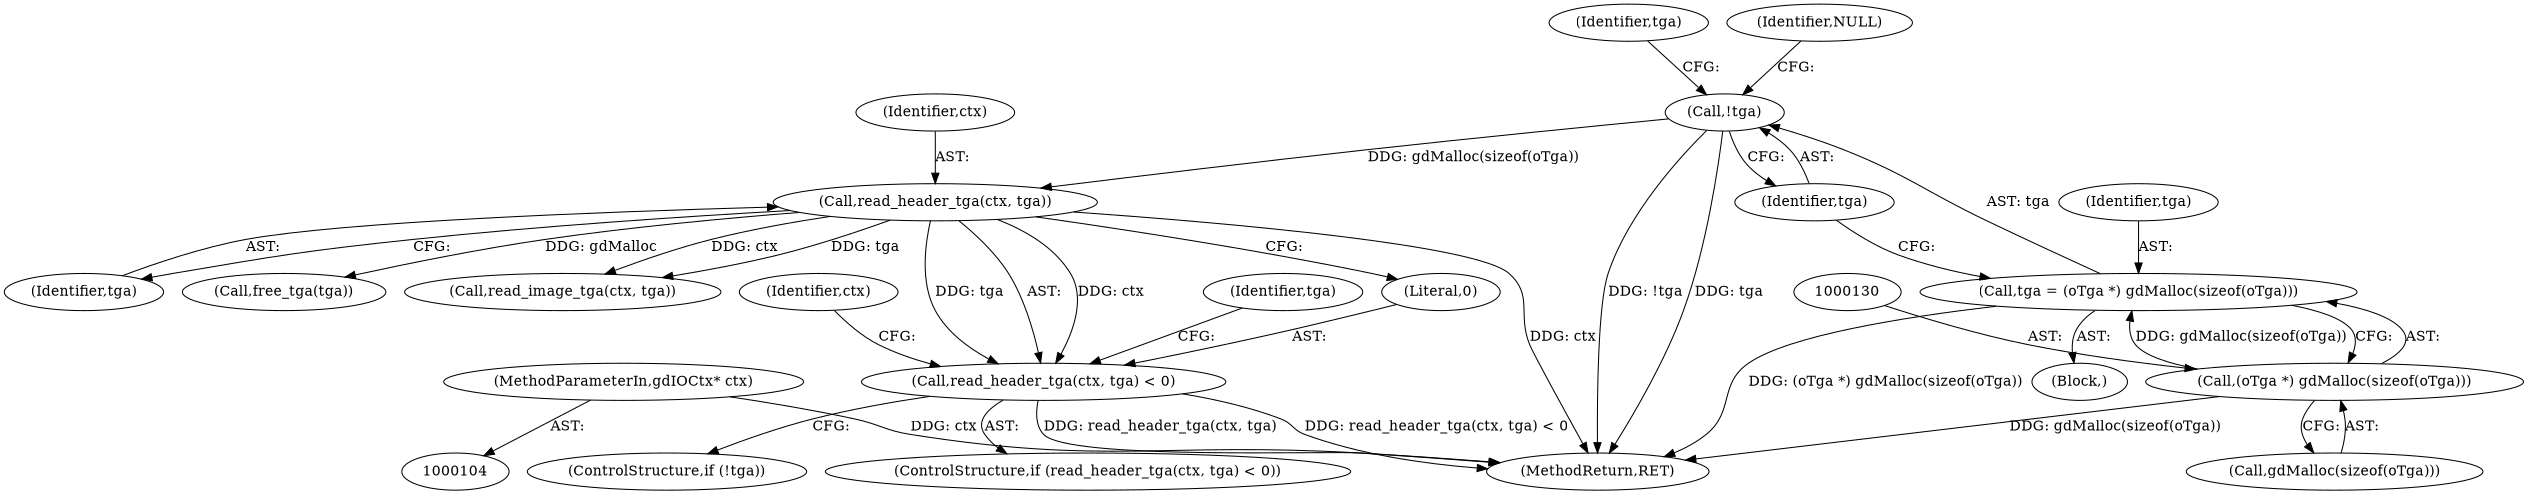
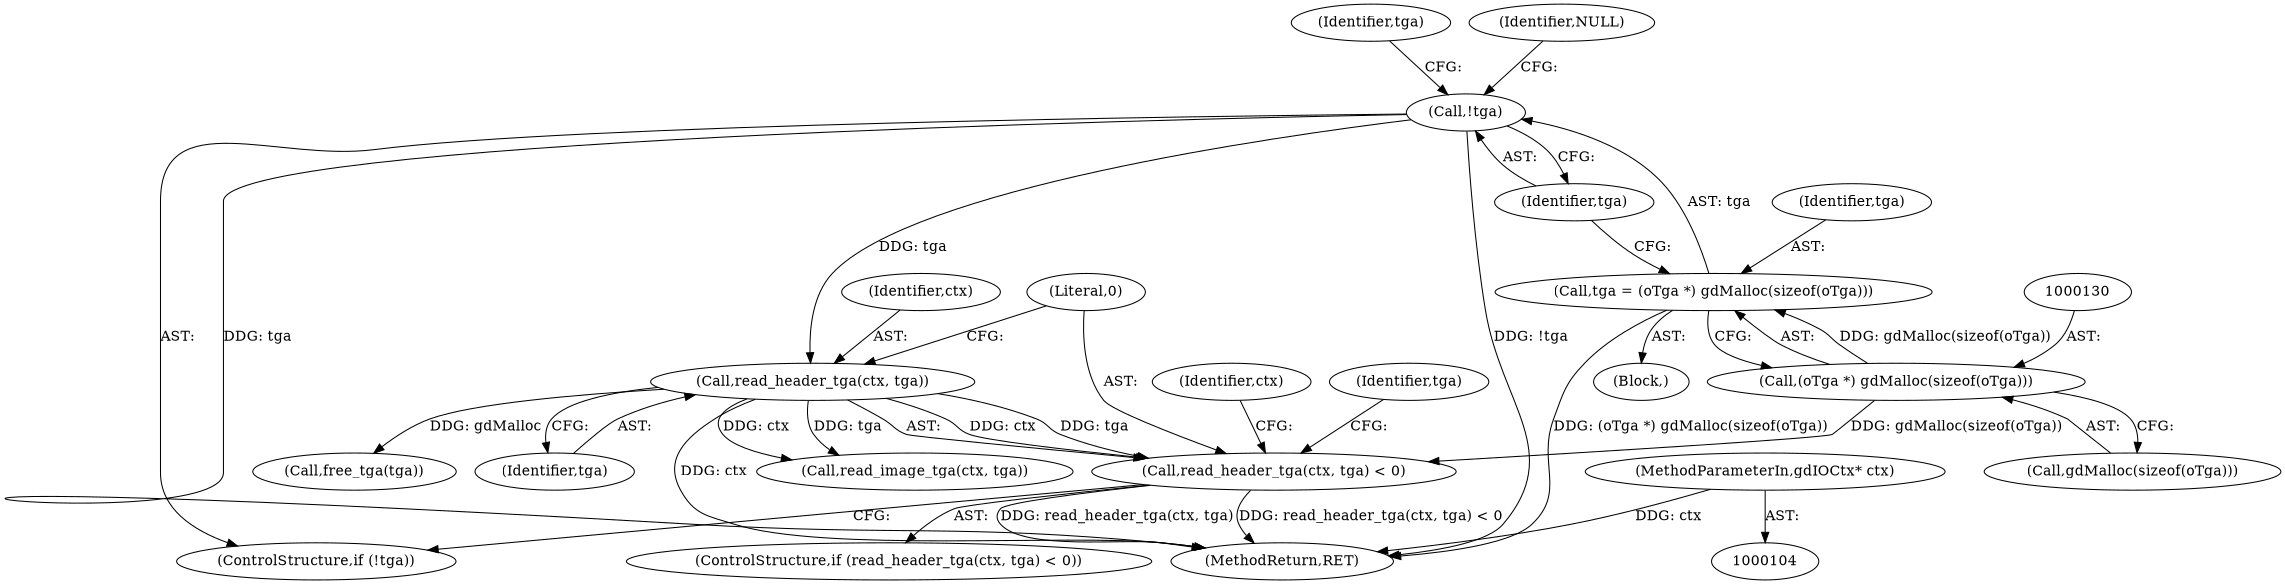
none -> (578, 135)
(1473, 157) -> (913, 247)
(1212, 244) -> (960, 333)
(1957, 428) -> (1663, 447)
